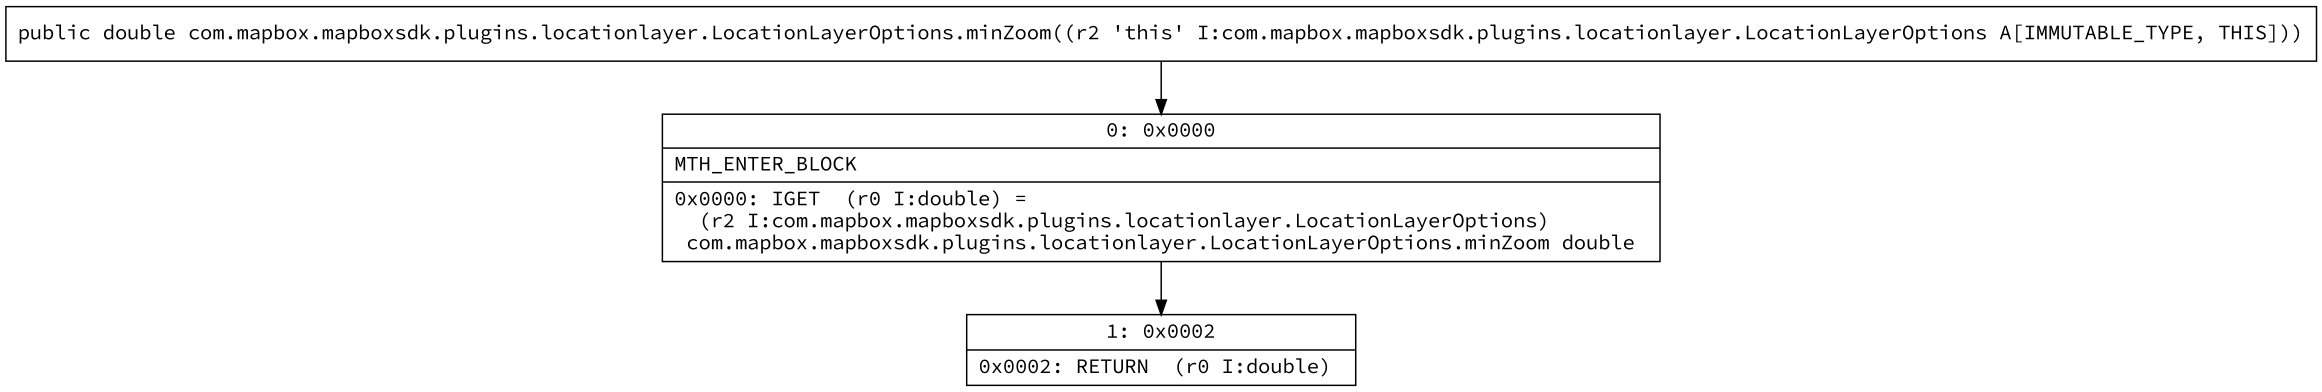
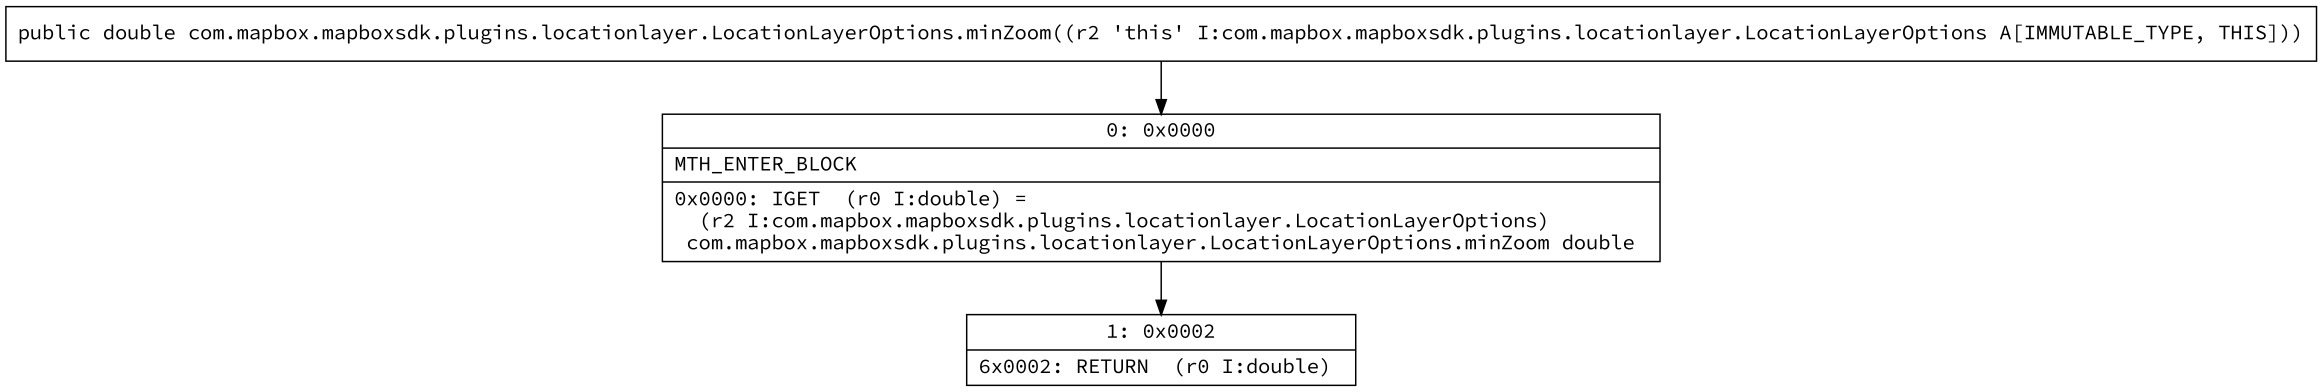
(1161, 367) -> (1161, 367)
